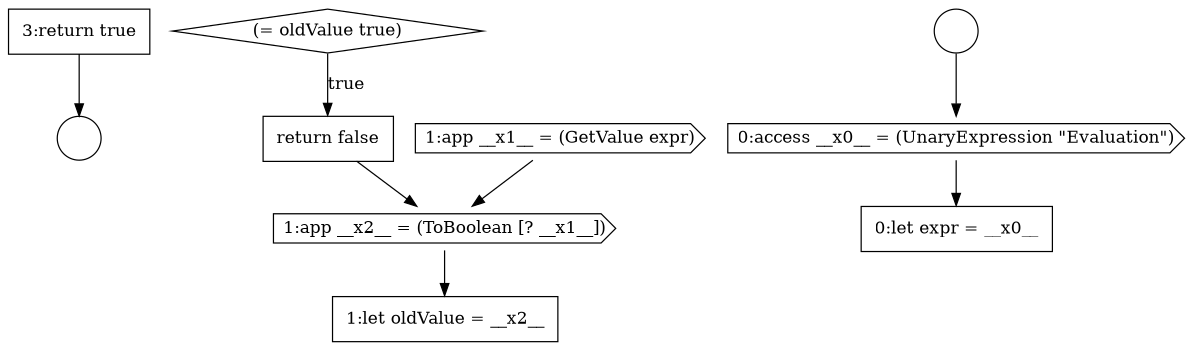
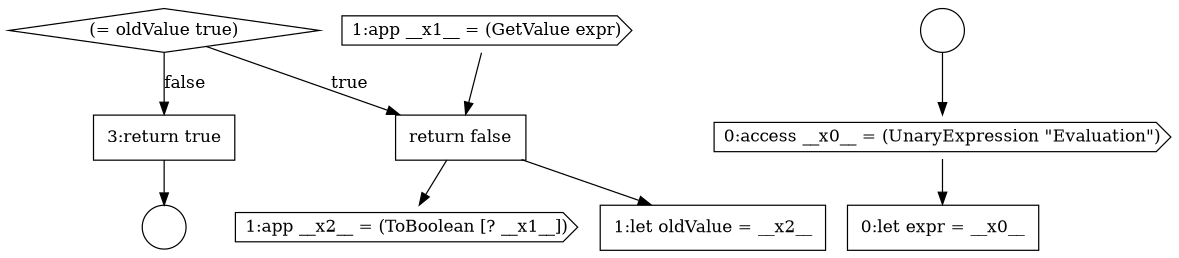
none -> (164, 77)
(508, 179) -> (475, 78)
(445, 267) -> (580, 180)
